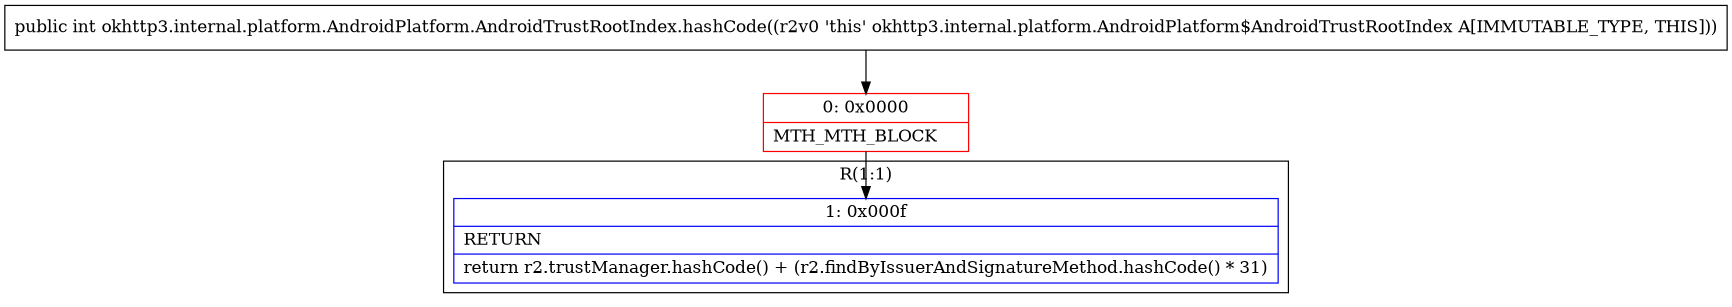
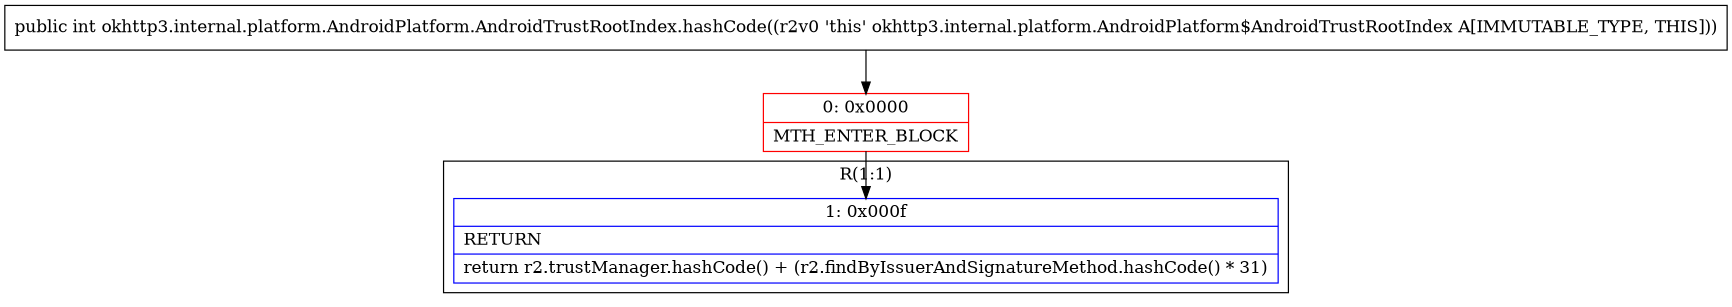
(855, 136) -> (866, 136)
